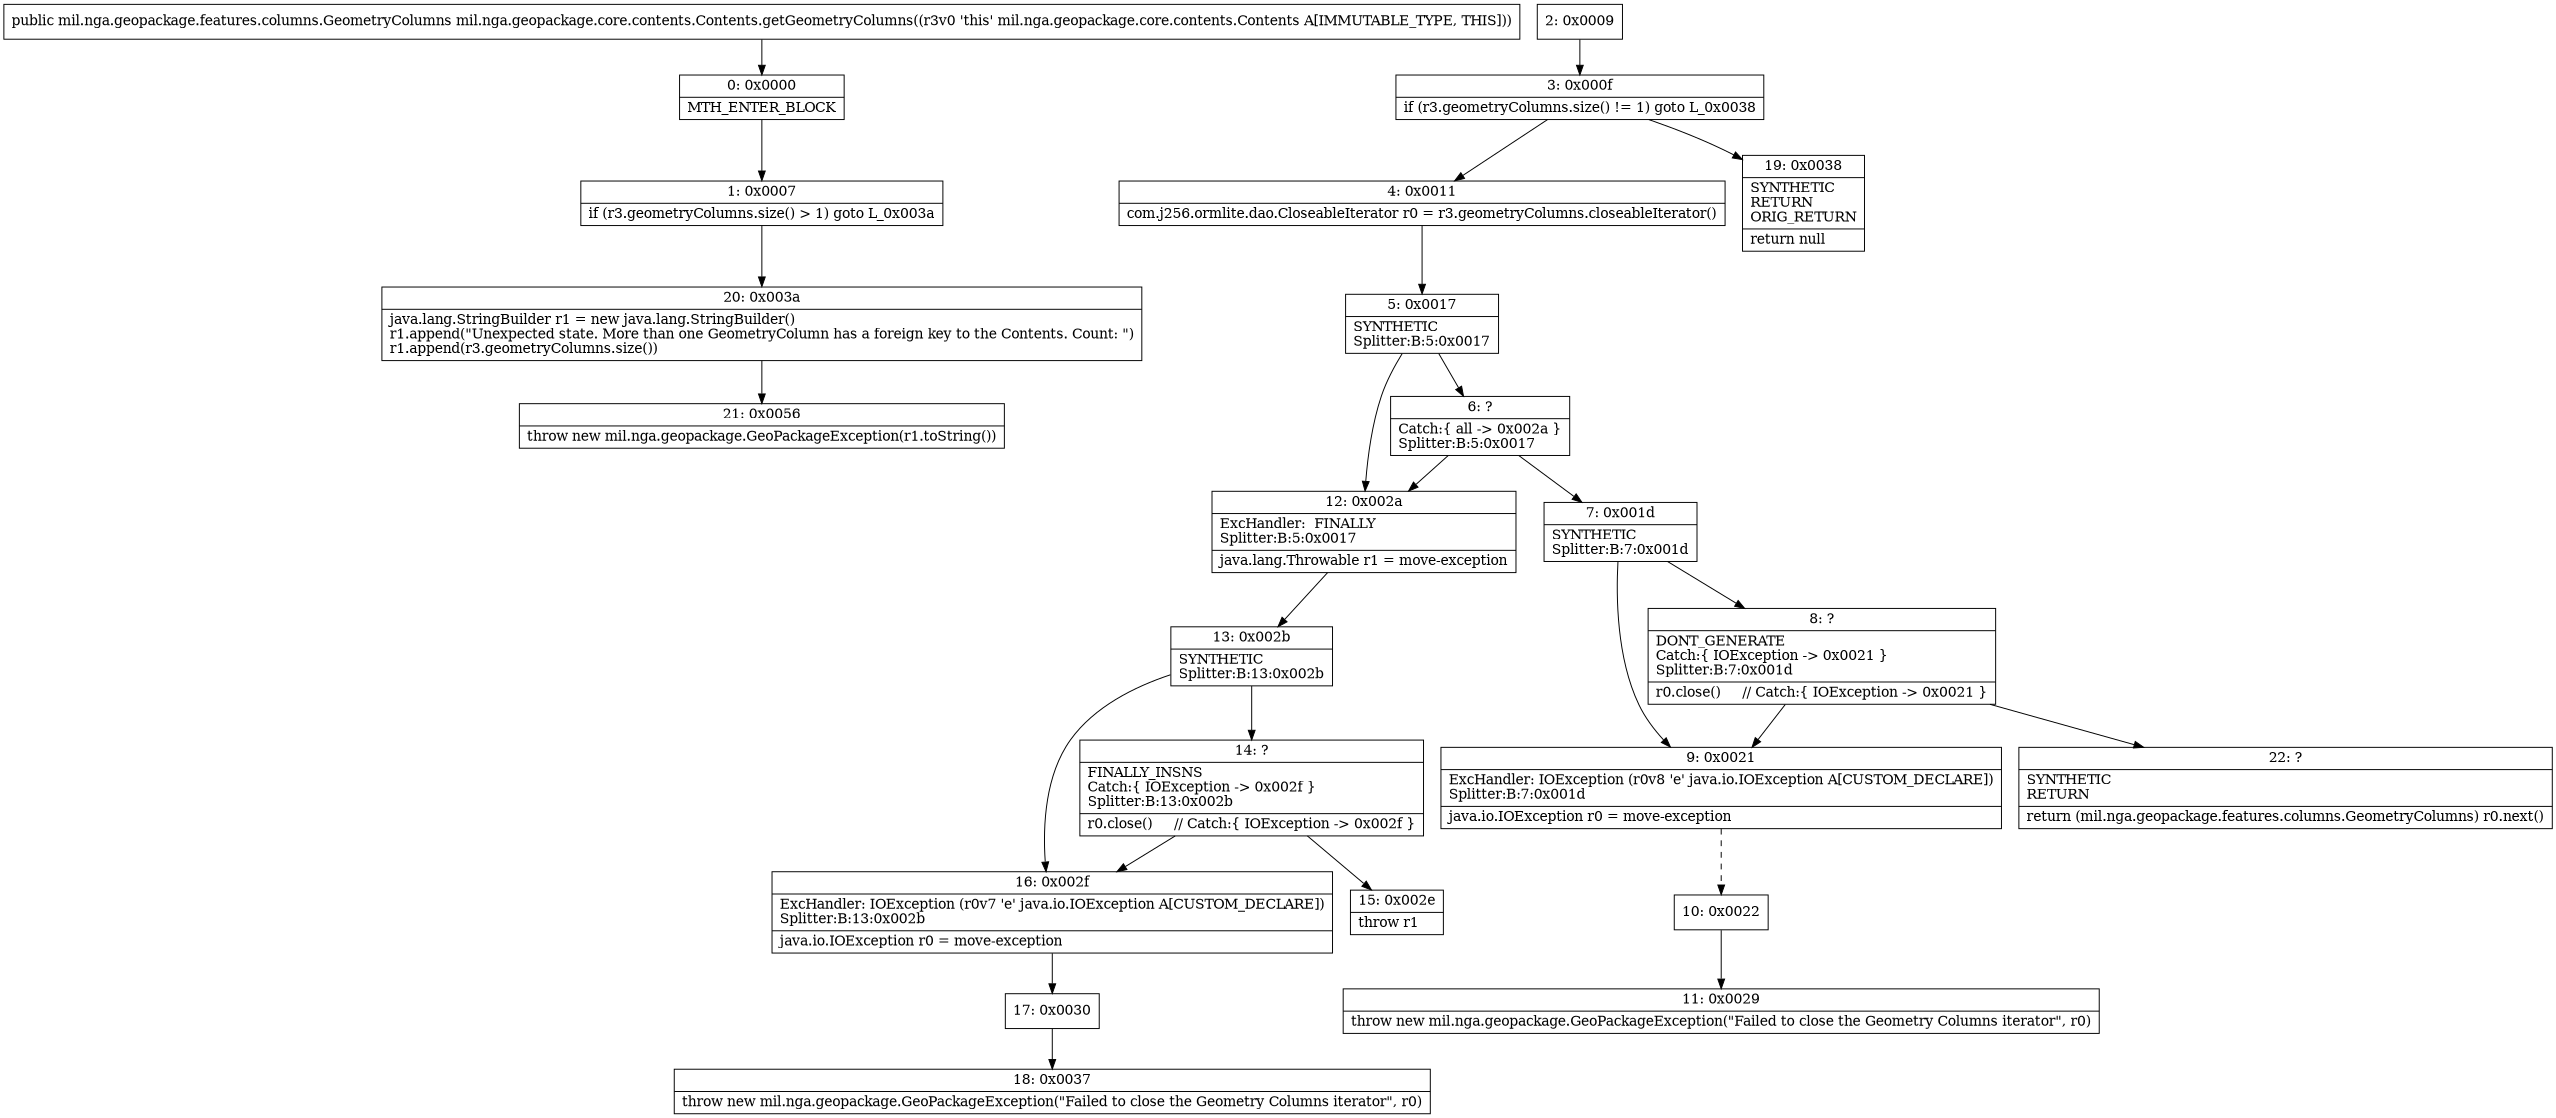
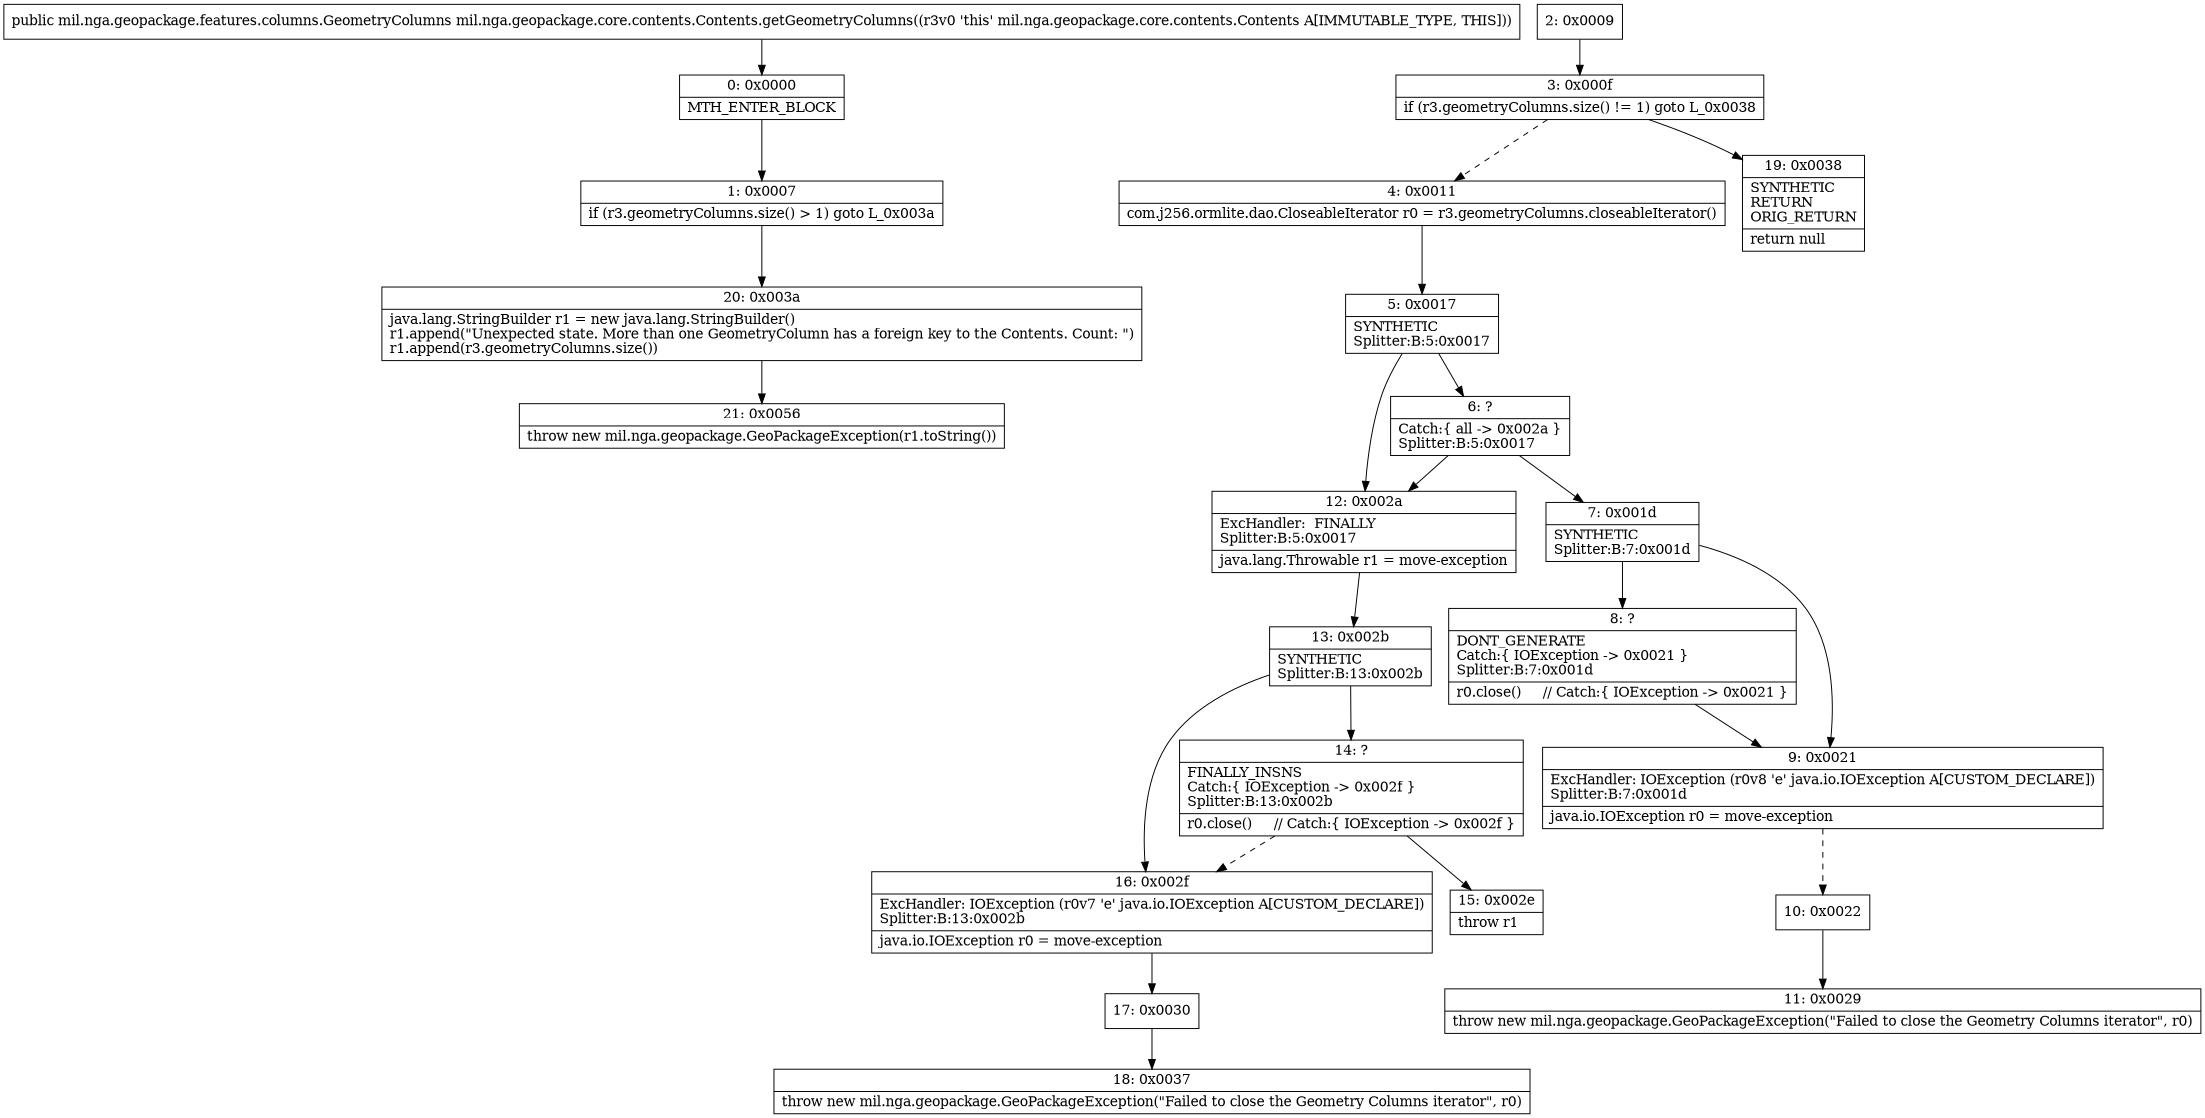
(1505, 147) -> (1505, 147)
(2286, 788) -> none
(1150, 851) -> (1250, 851)
